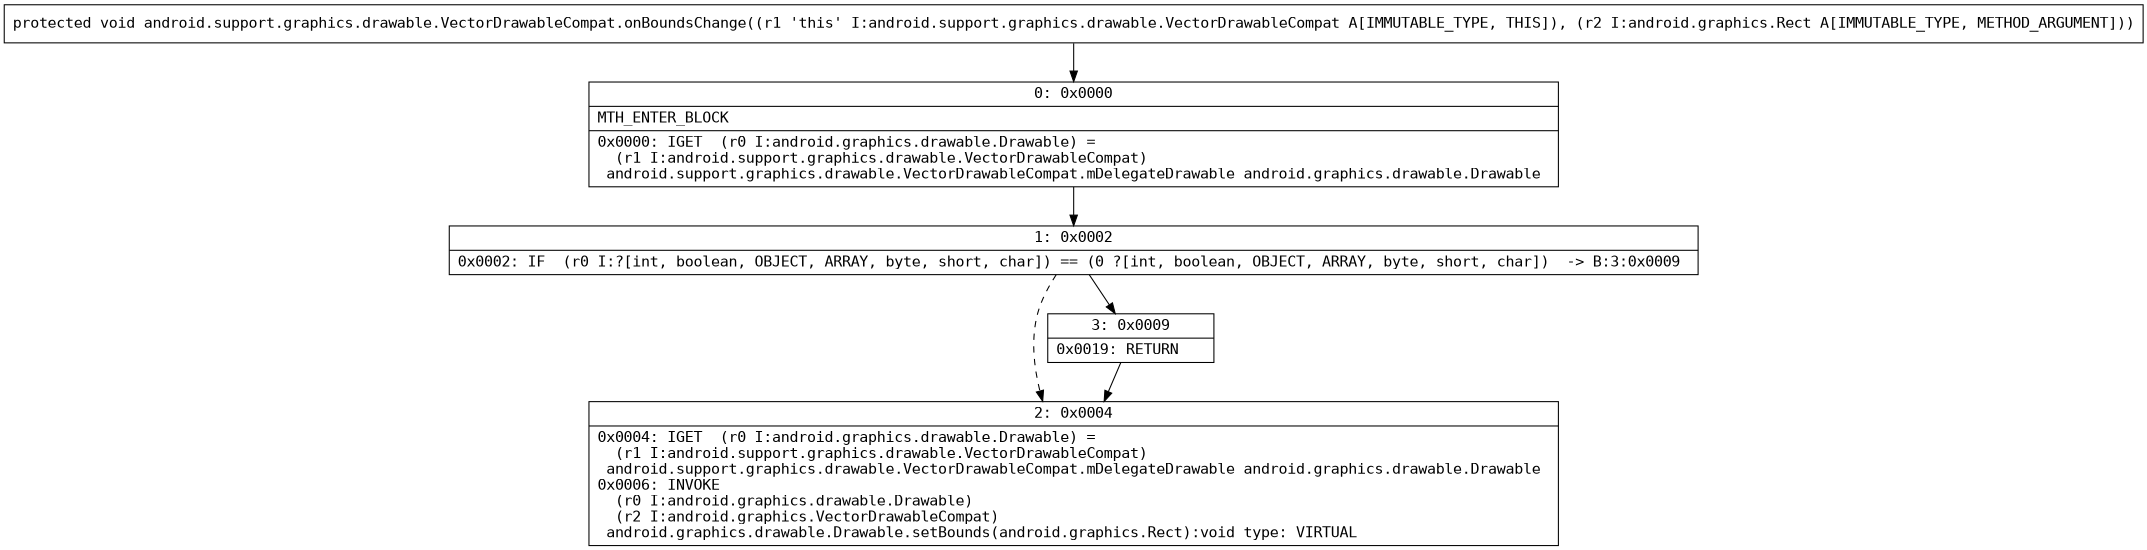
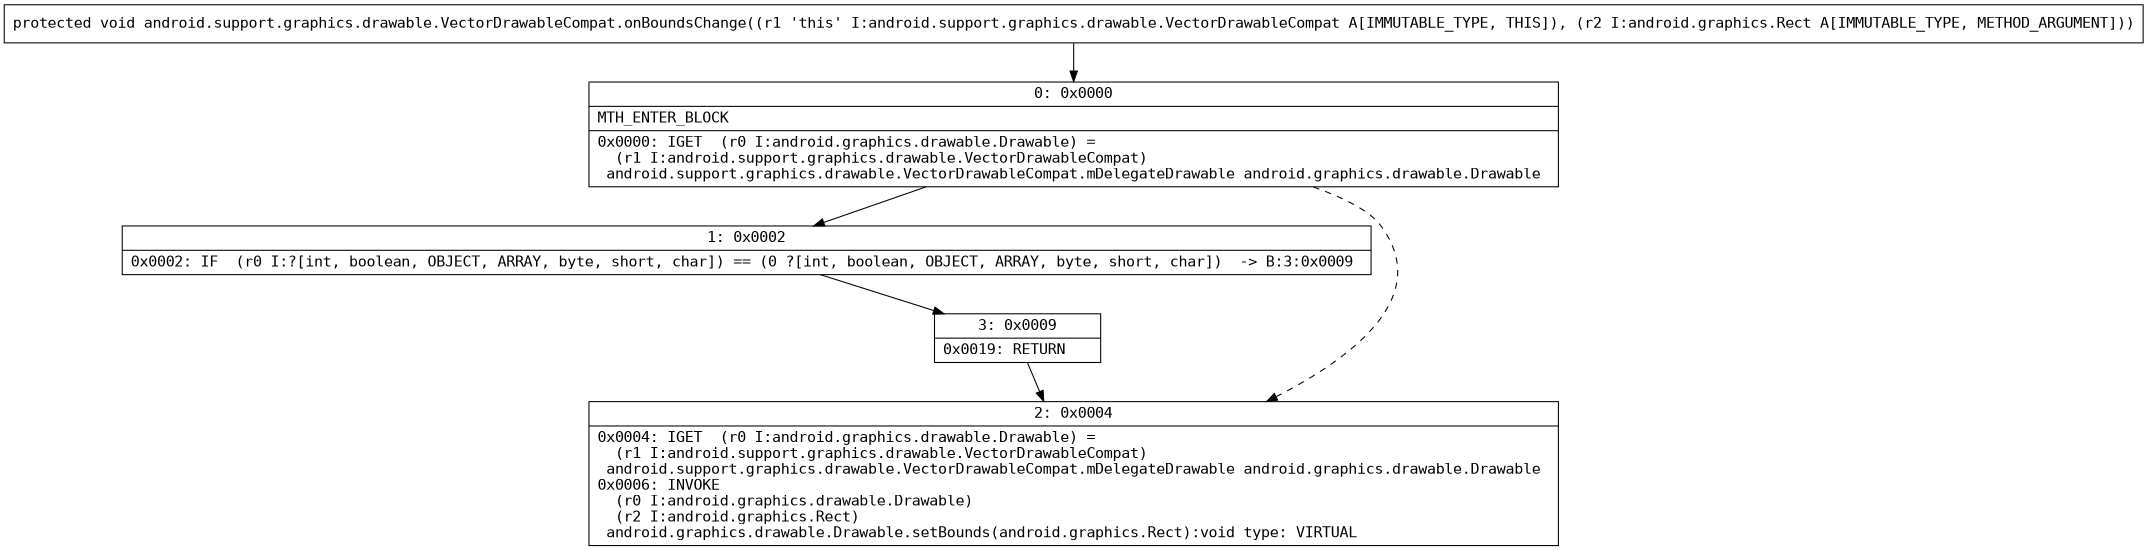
(1035, 331) -> (1392, 298)
(799, 517) -> (729, 517)
